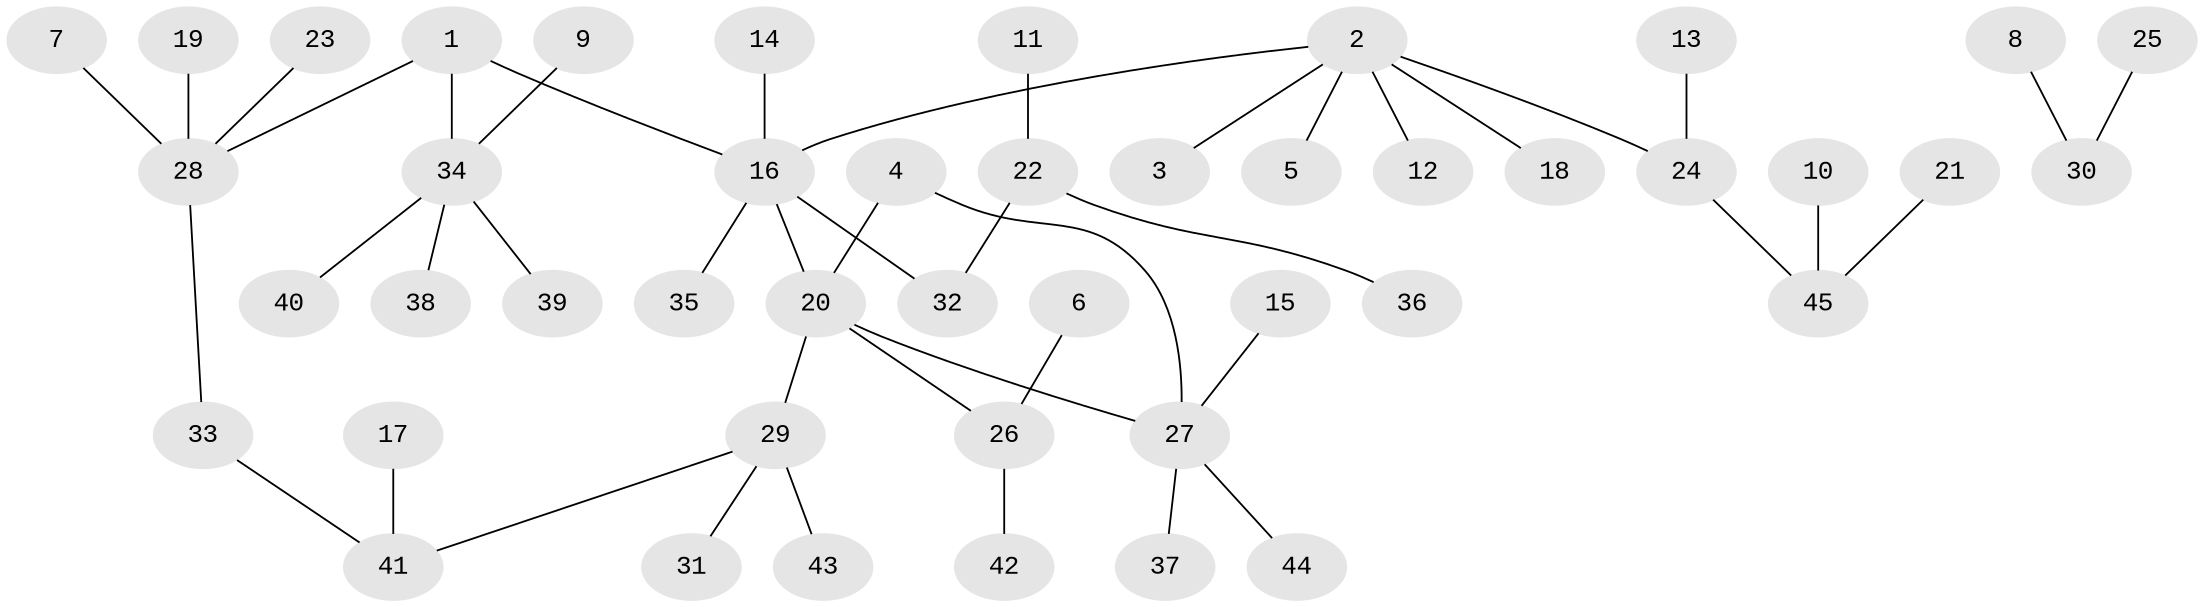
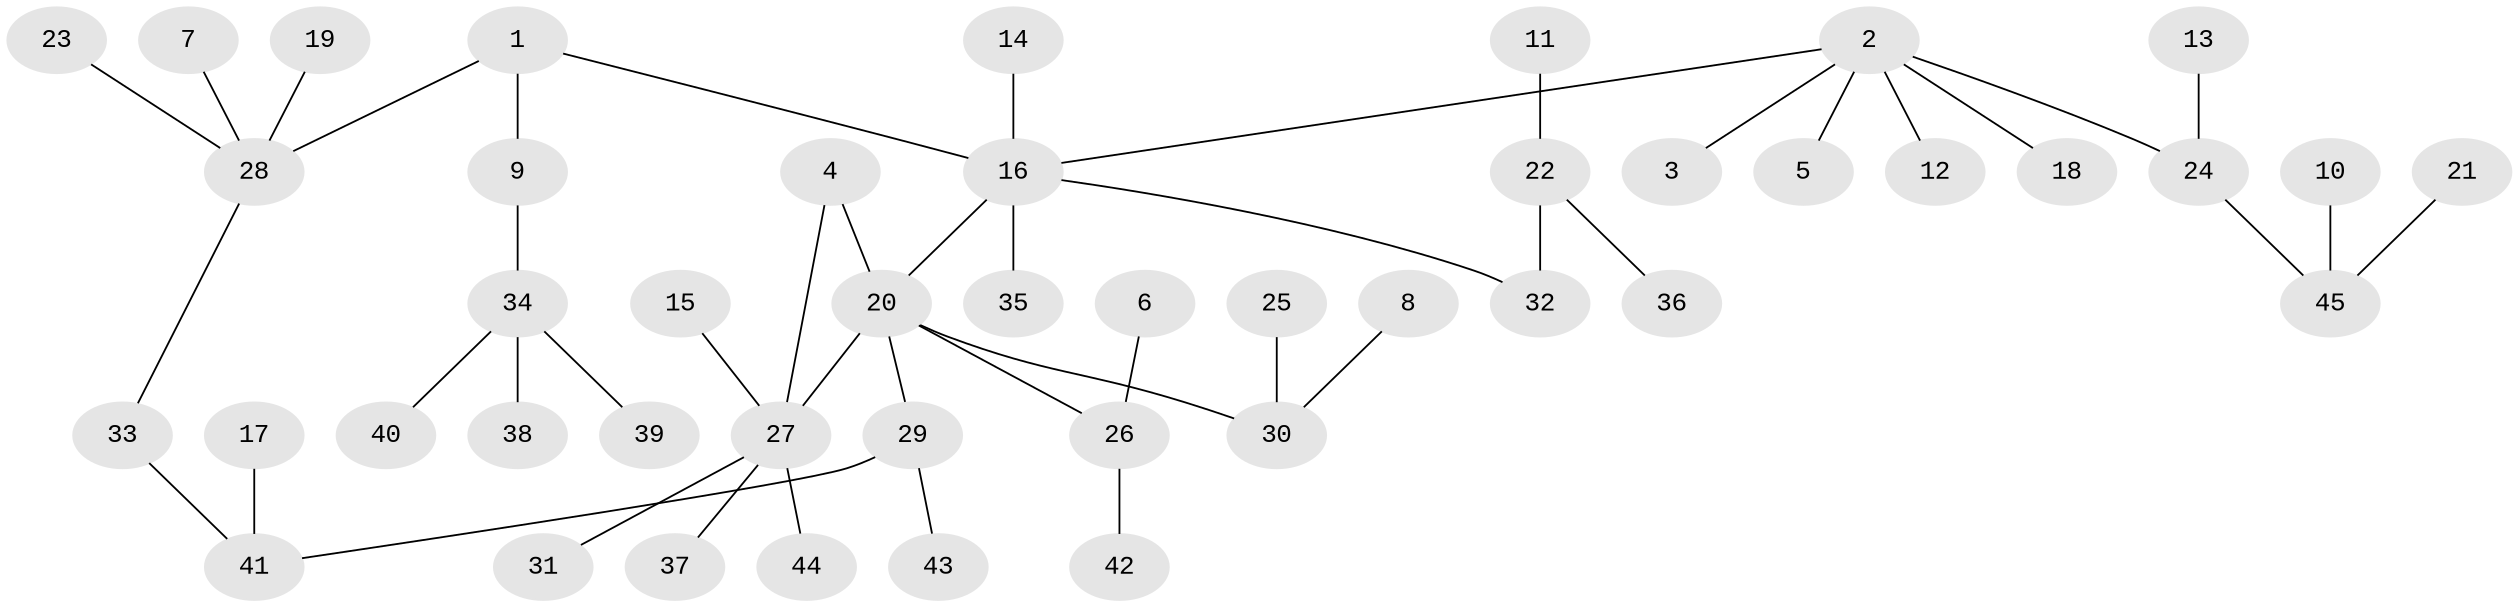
(452, 106) -> (518, 106)
none -> (1076, 374)
(733, 501) -> (691, 486)
